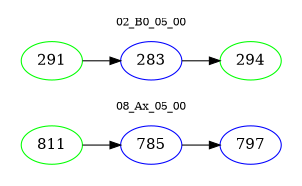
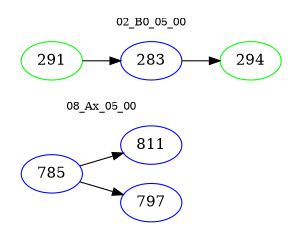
(52, 145) -> (151, 145)
(96, 145) -> (96, 161)
